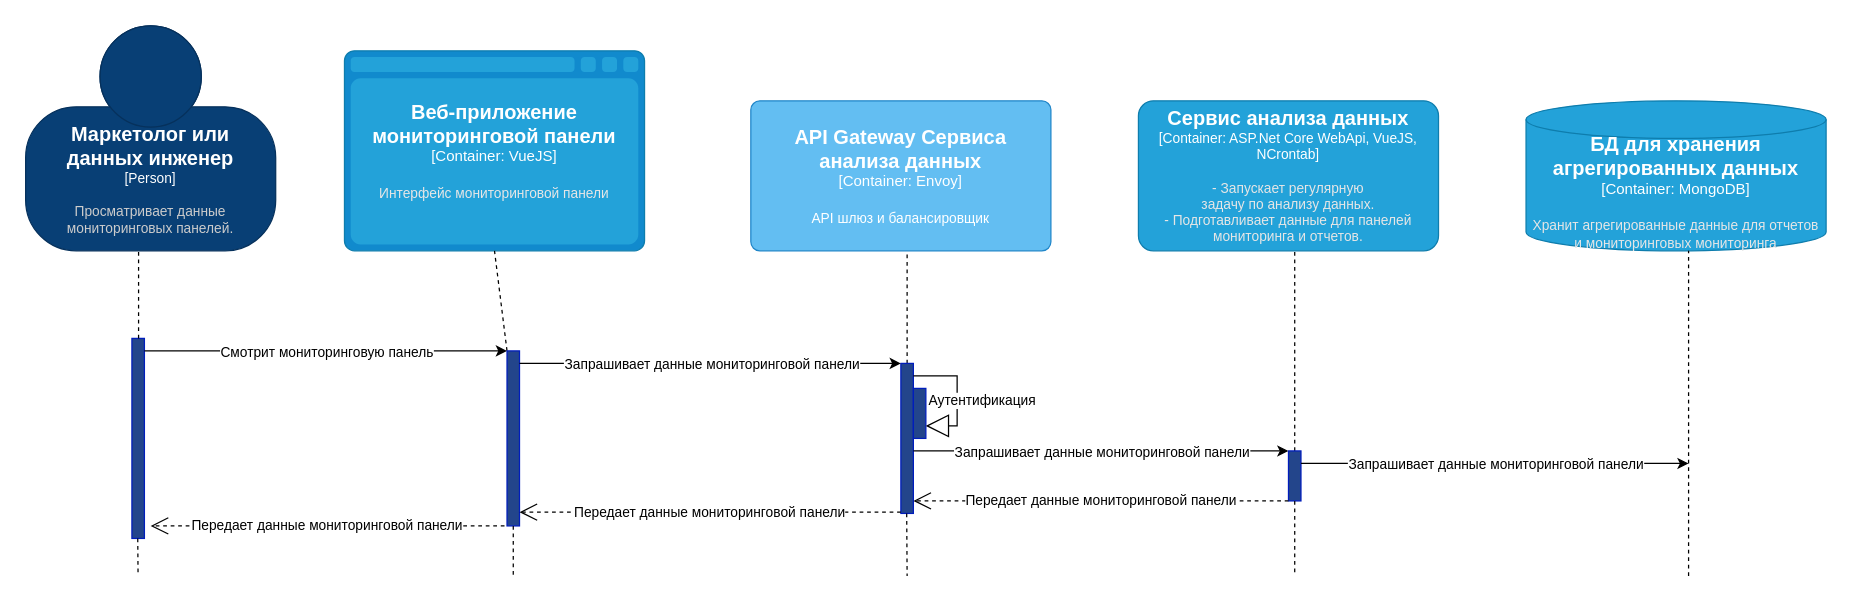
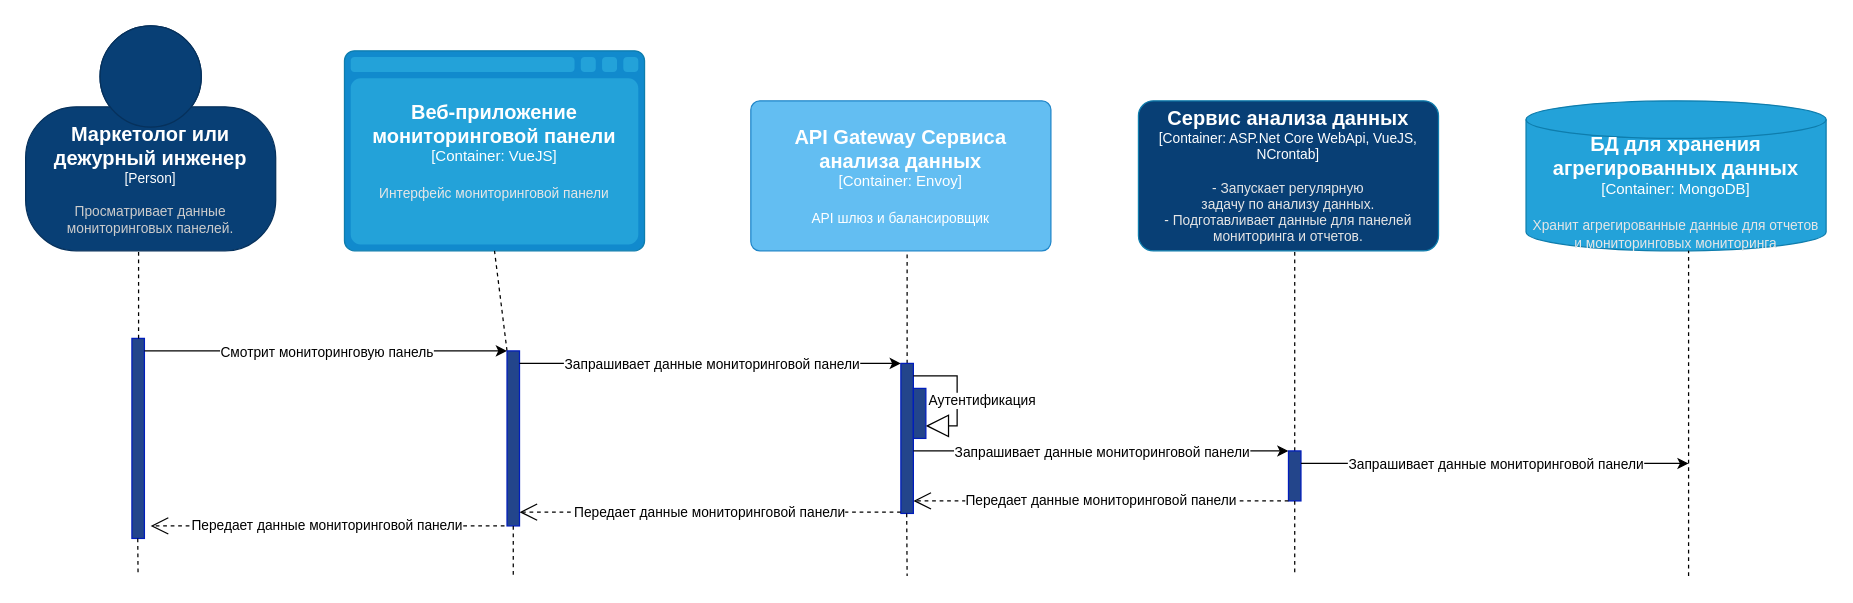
(1288, 176) -> (1288, 176)
(151, 179) -> (151, 179)
